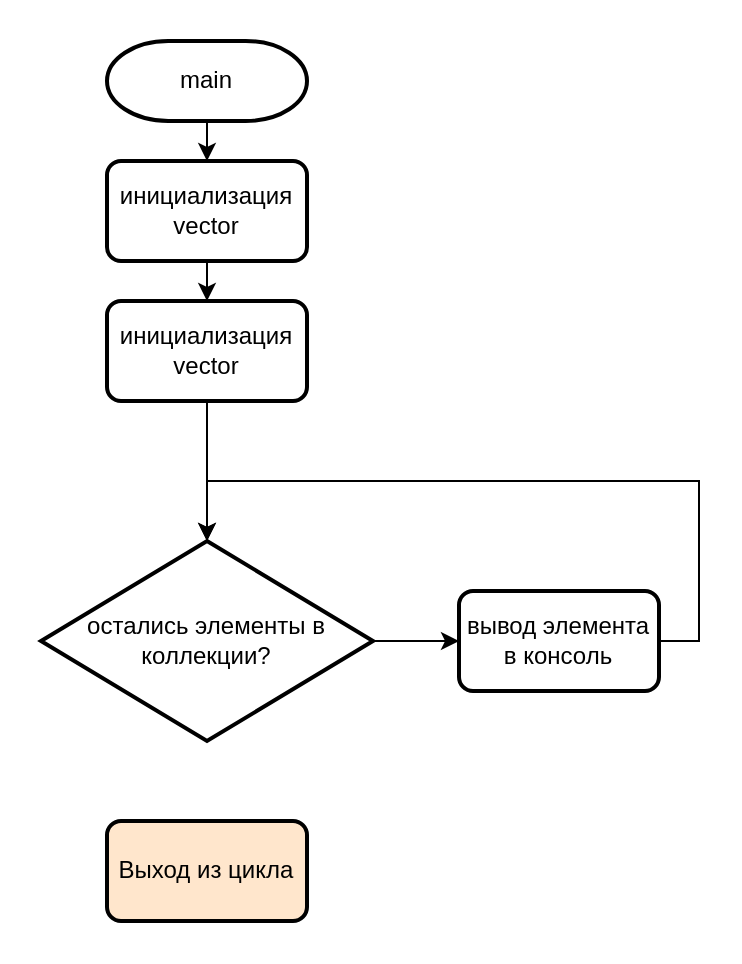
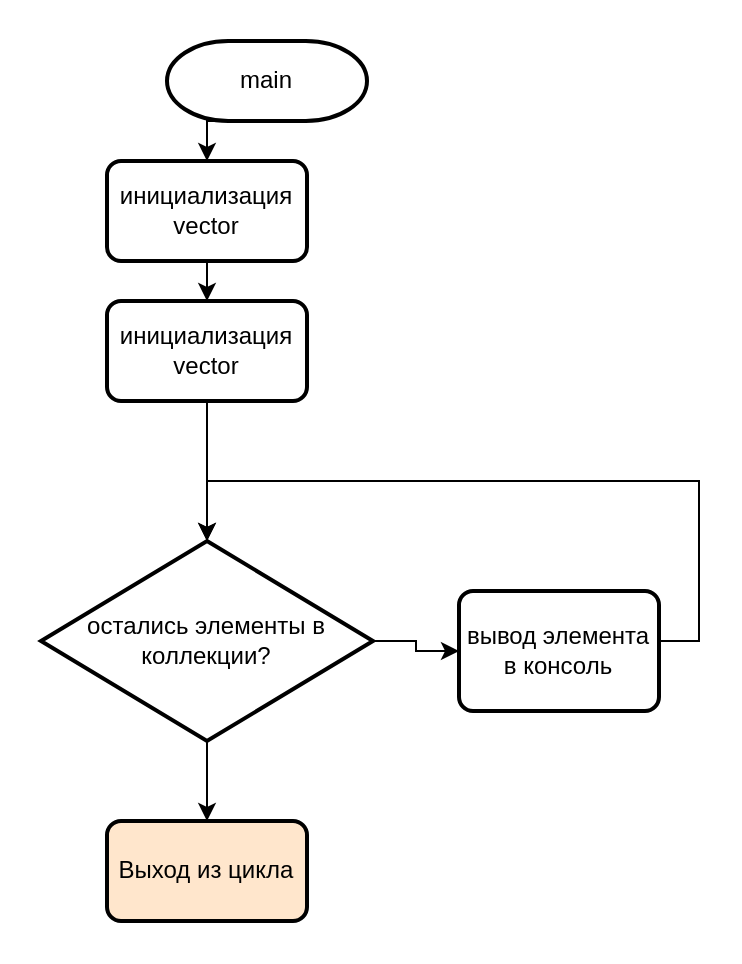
(207, 81) -> (267, 81)
(559, 641) -> (559, 651)
none -> (207, 774)
